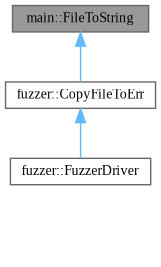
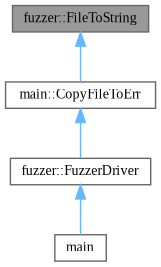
(81, 19) -> (81, 19)
(81, 95) -> (81, 95)
none -> (81, 248)
